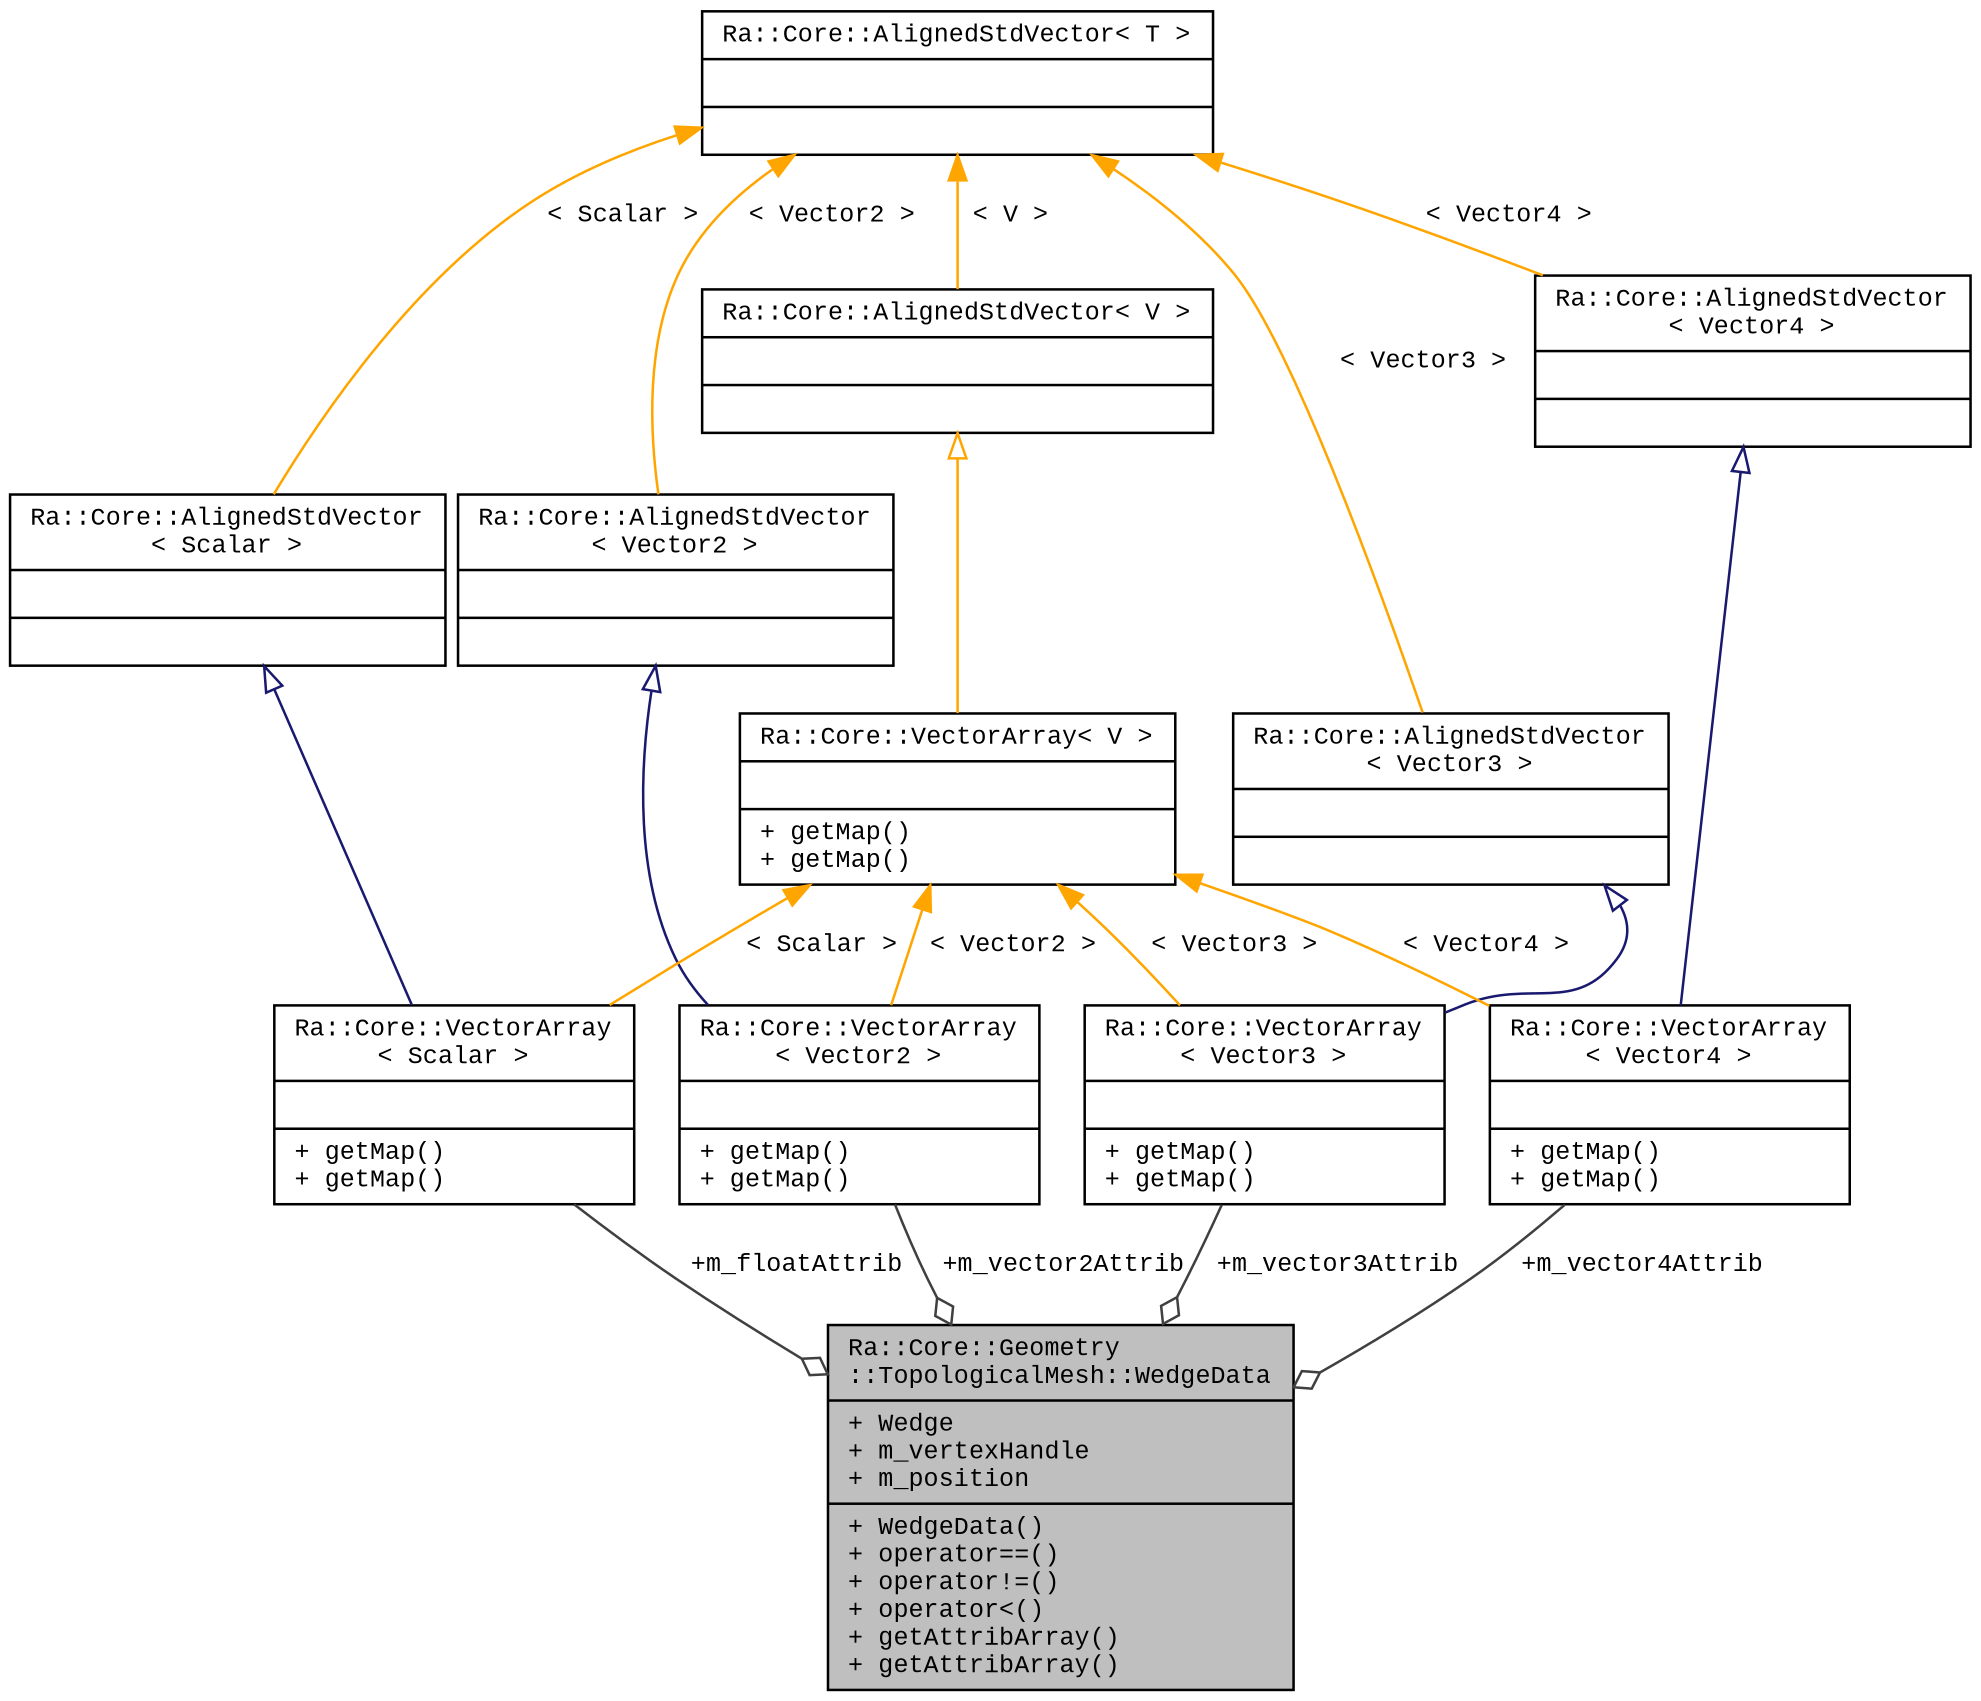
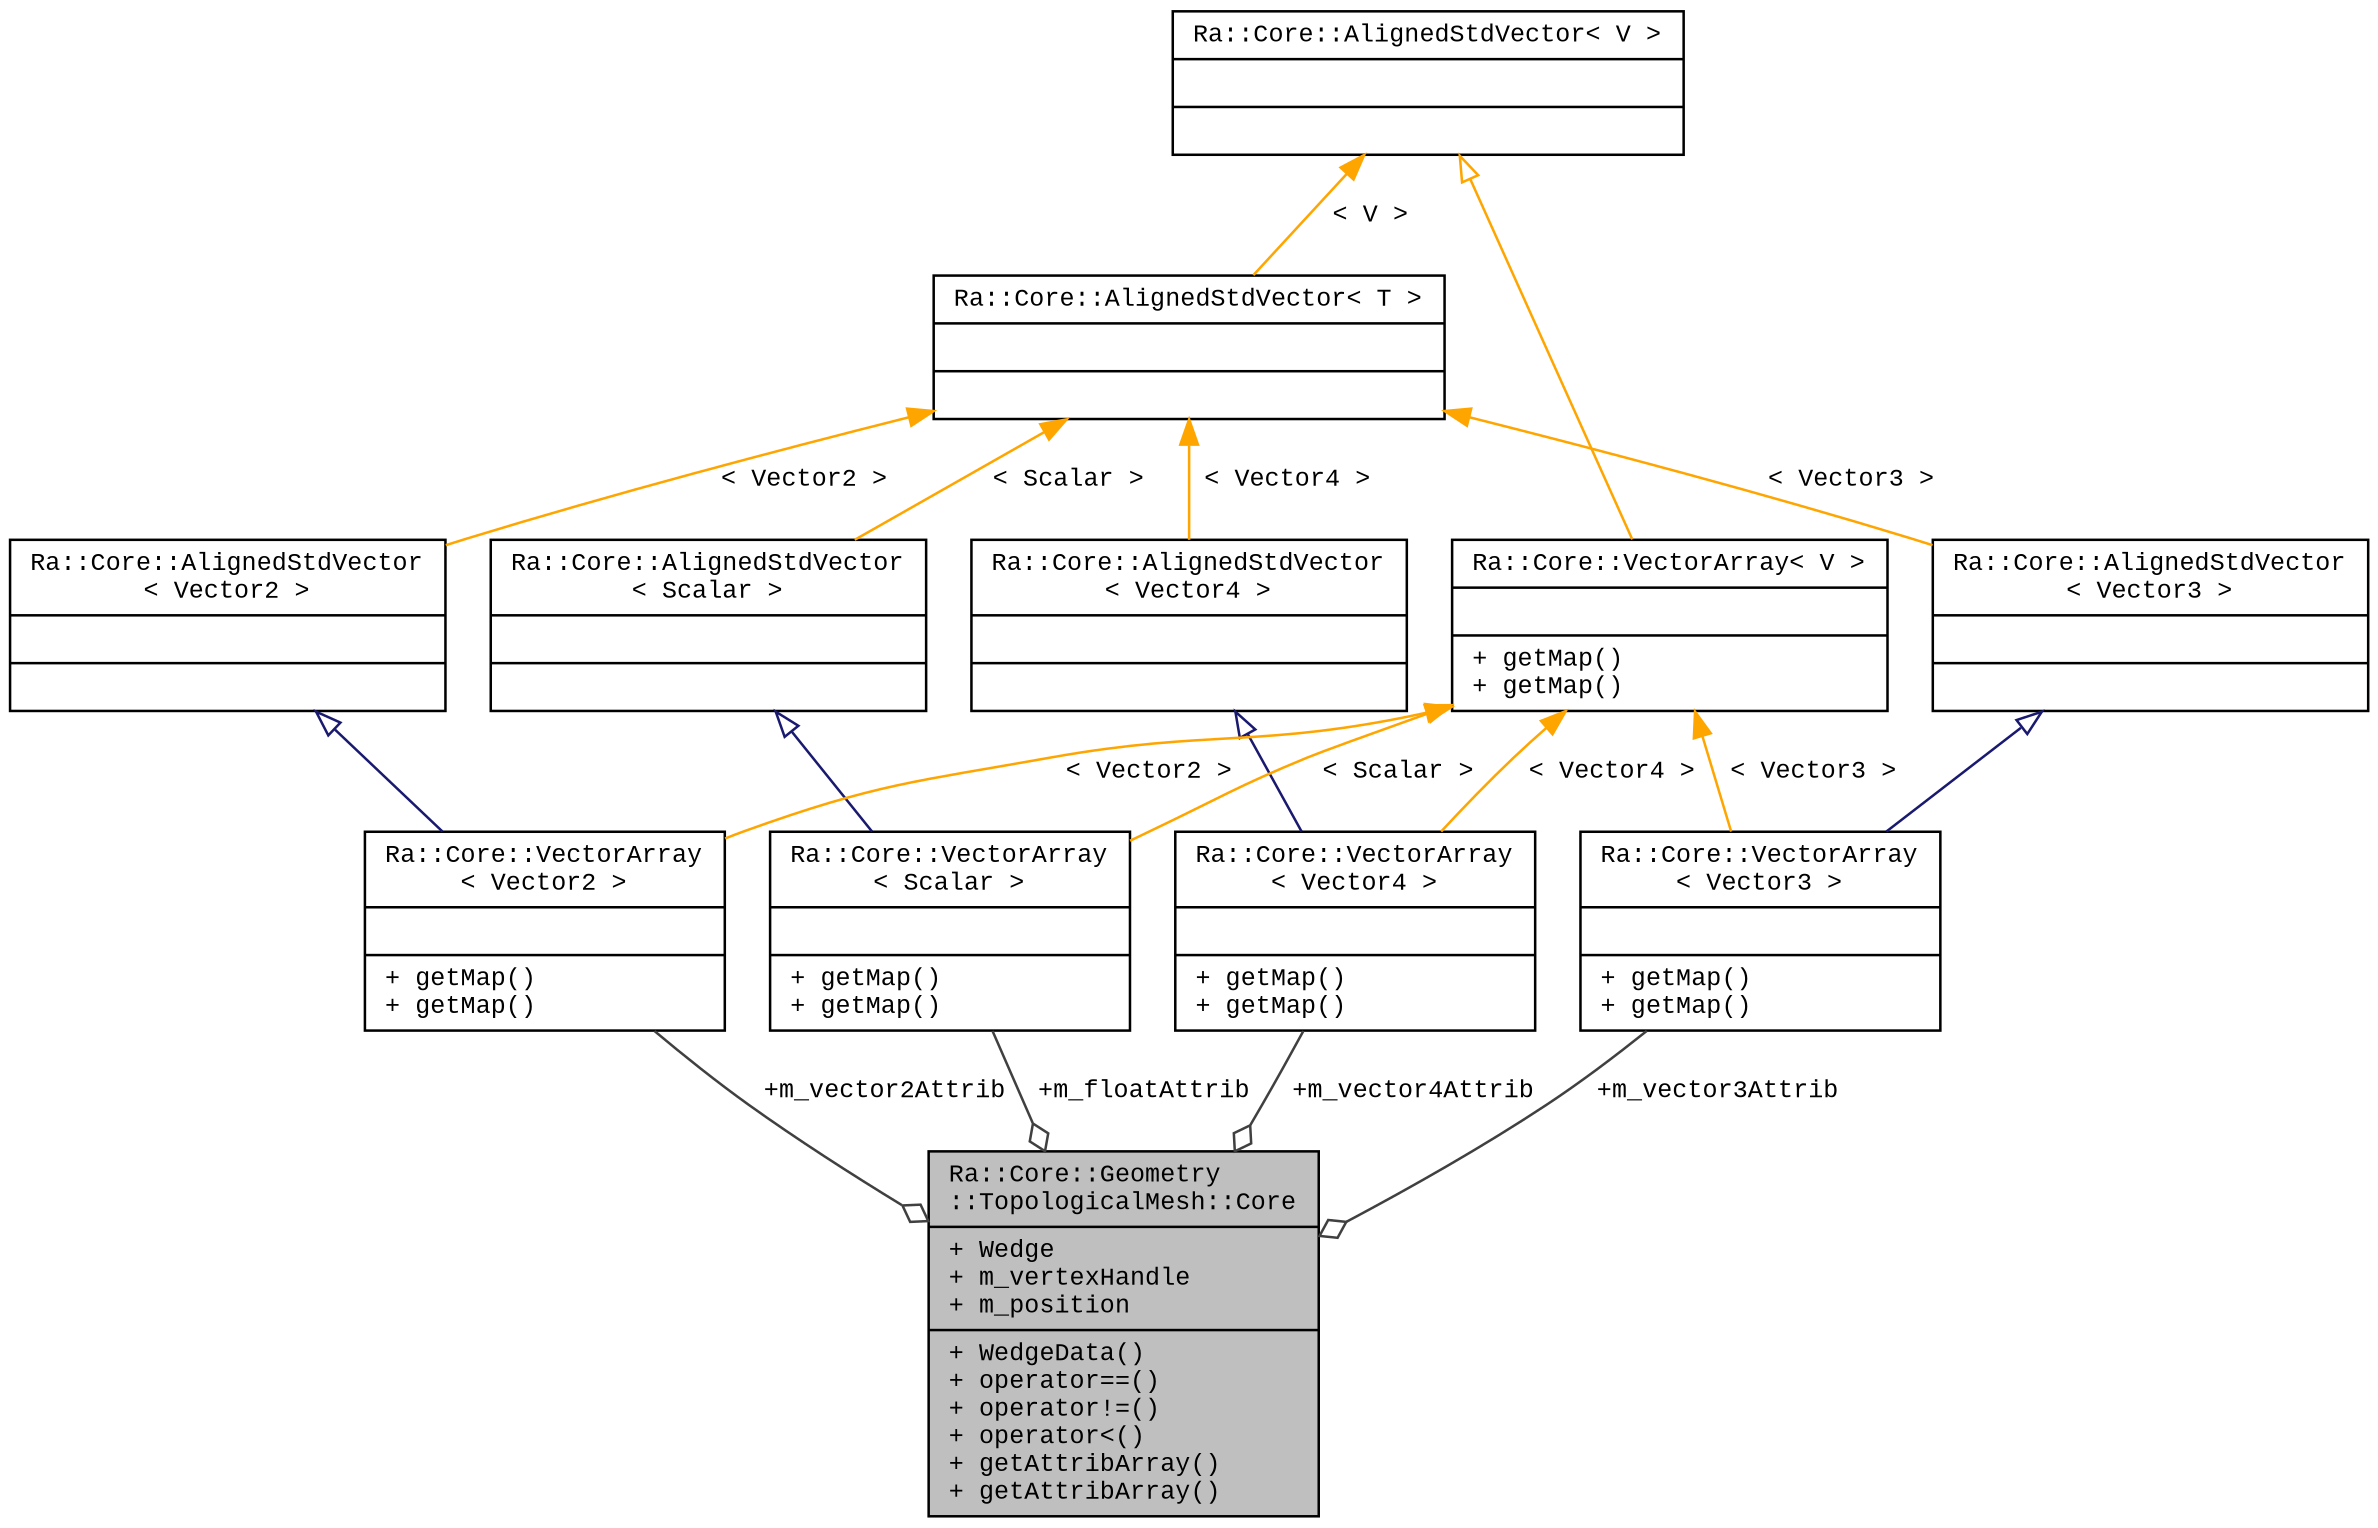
(958, 235) -> (1300, 225)
(1061, 1375) -> (1124, 1202)
